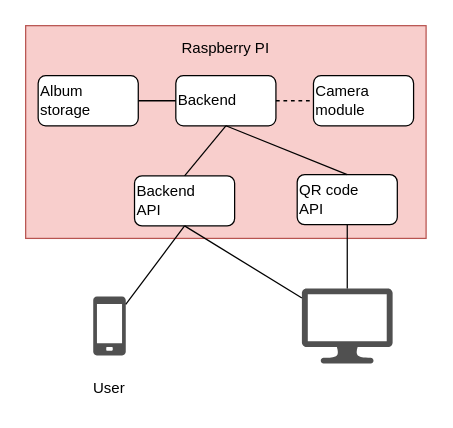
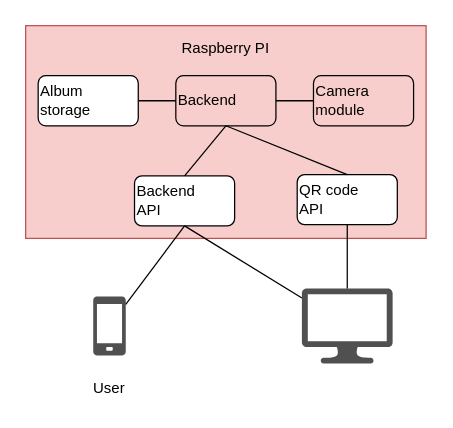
(226, 101) -> (226, 101)
(295, 101) -> (295, 101)
(363, 101) -> (363, 101)
